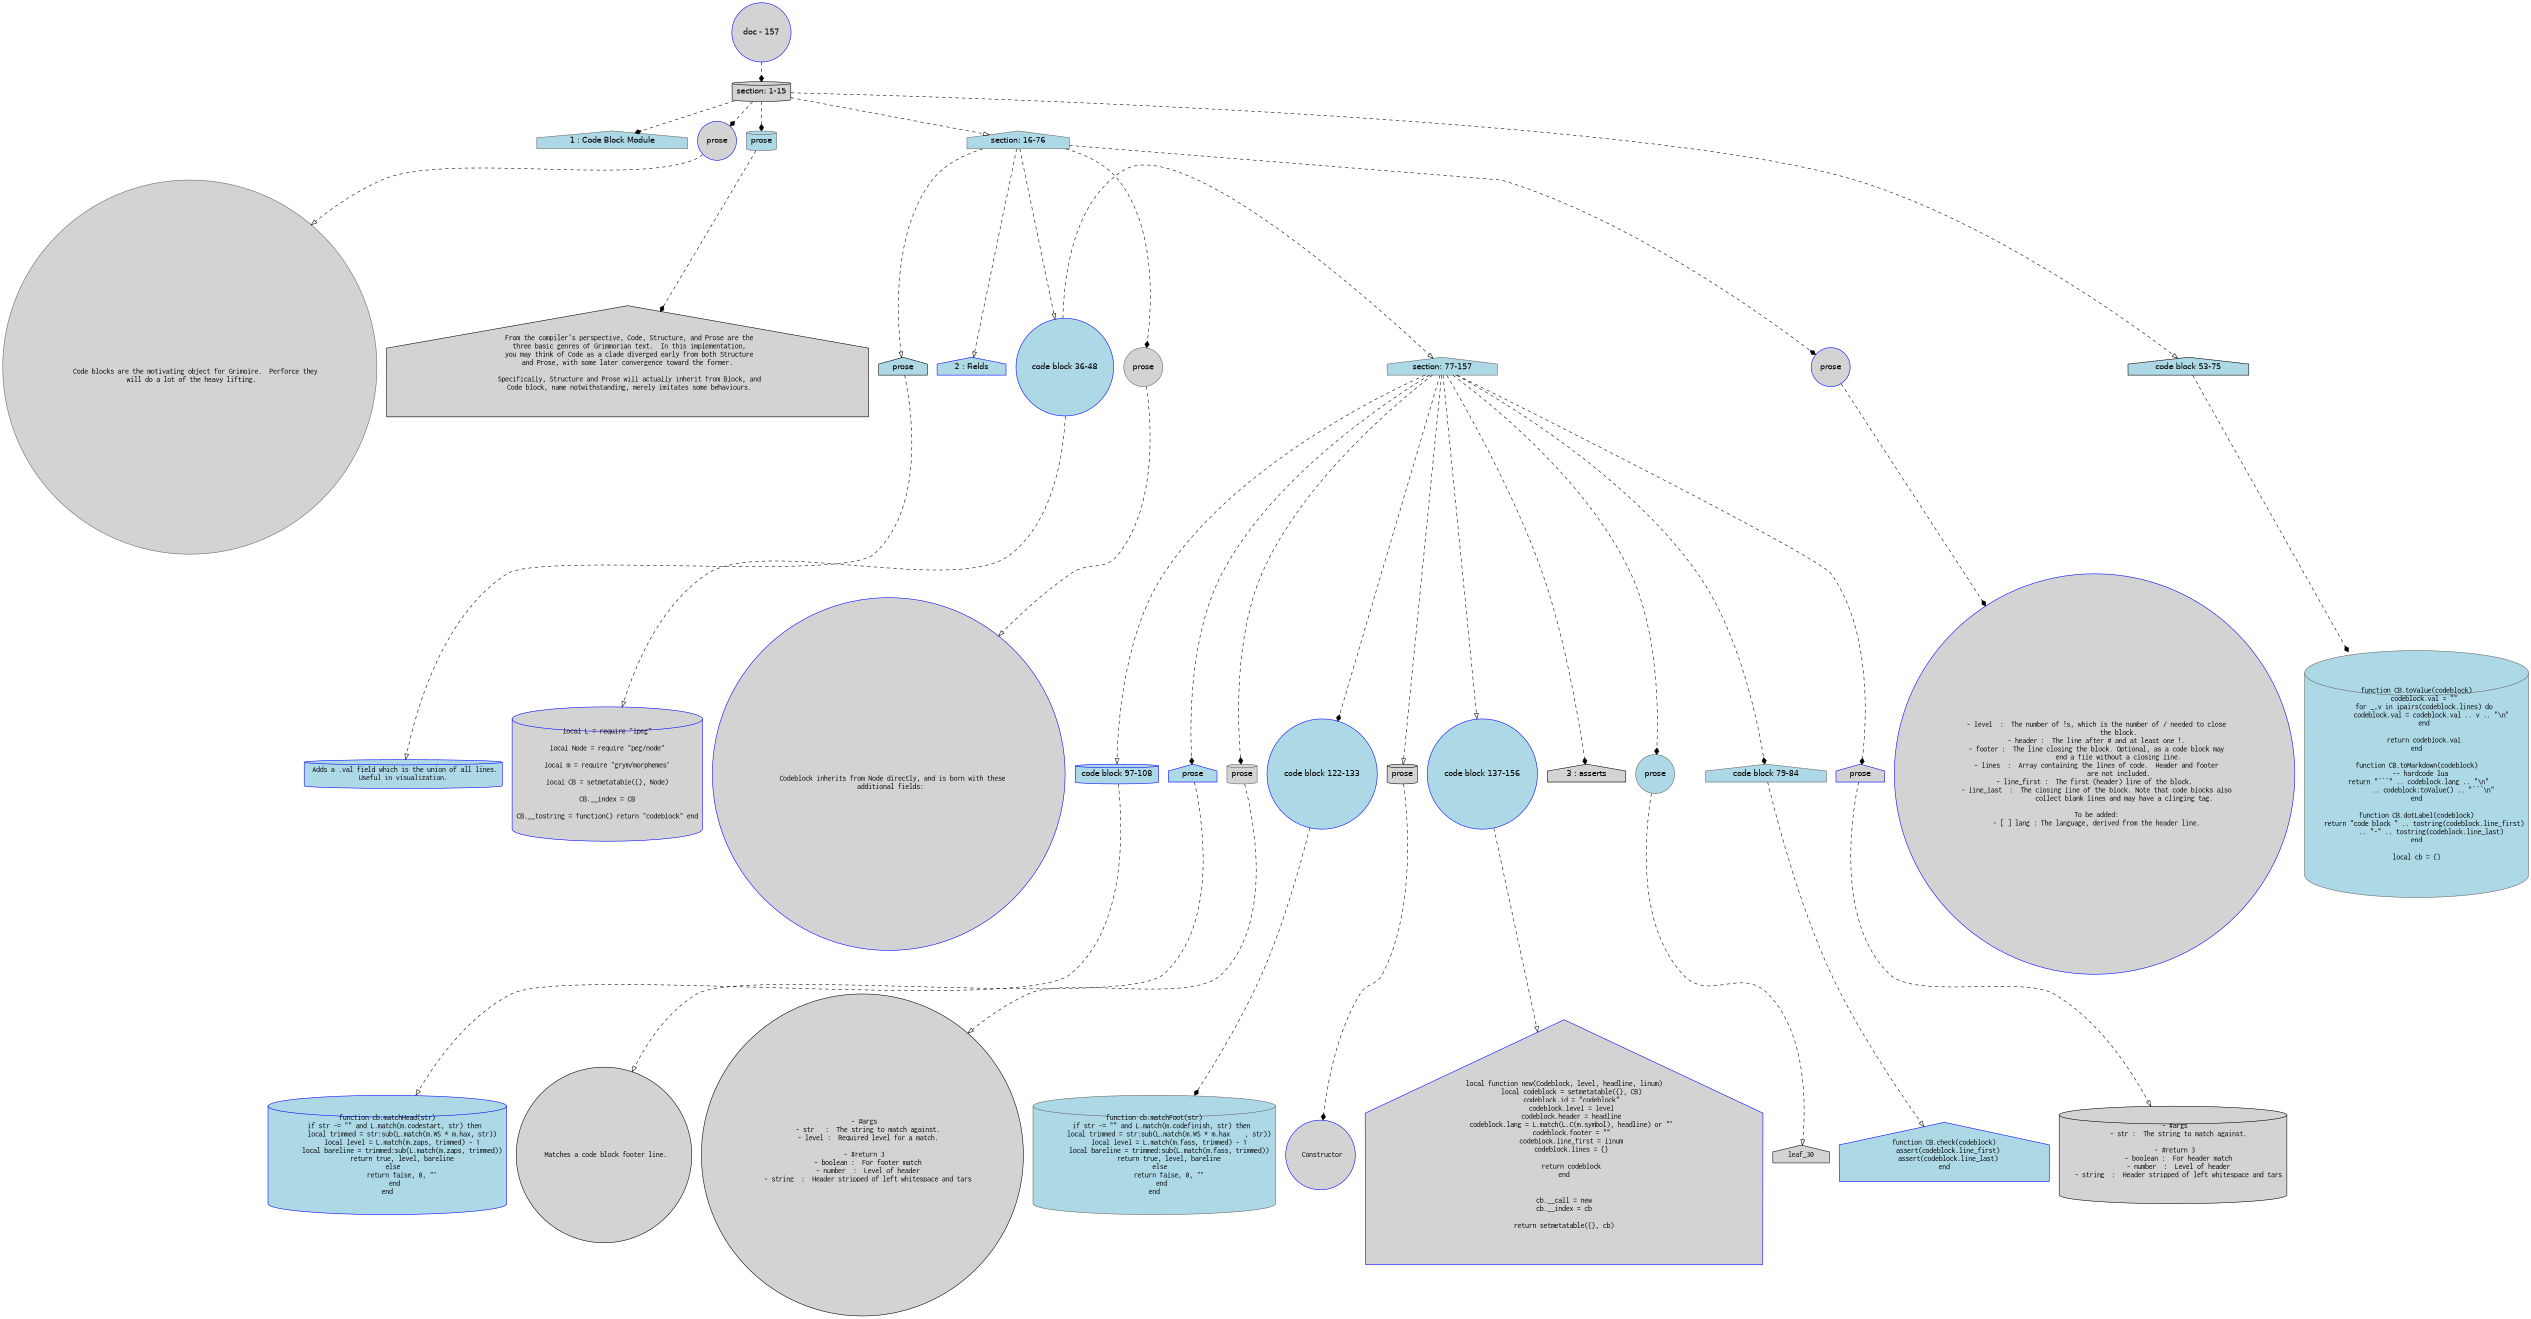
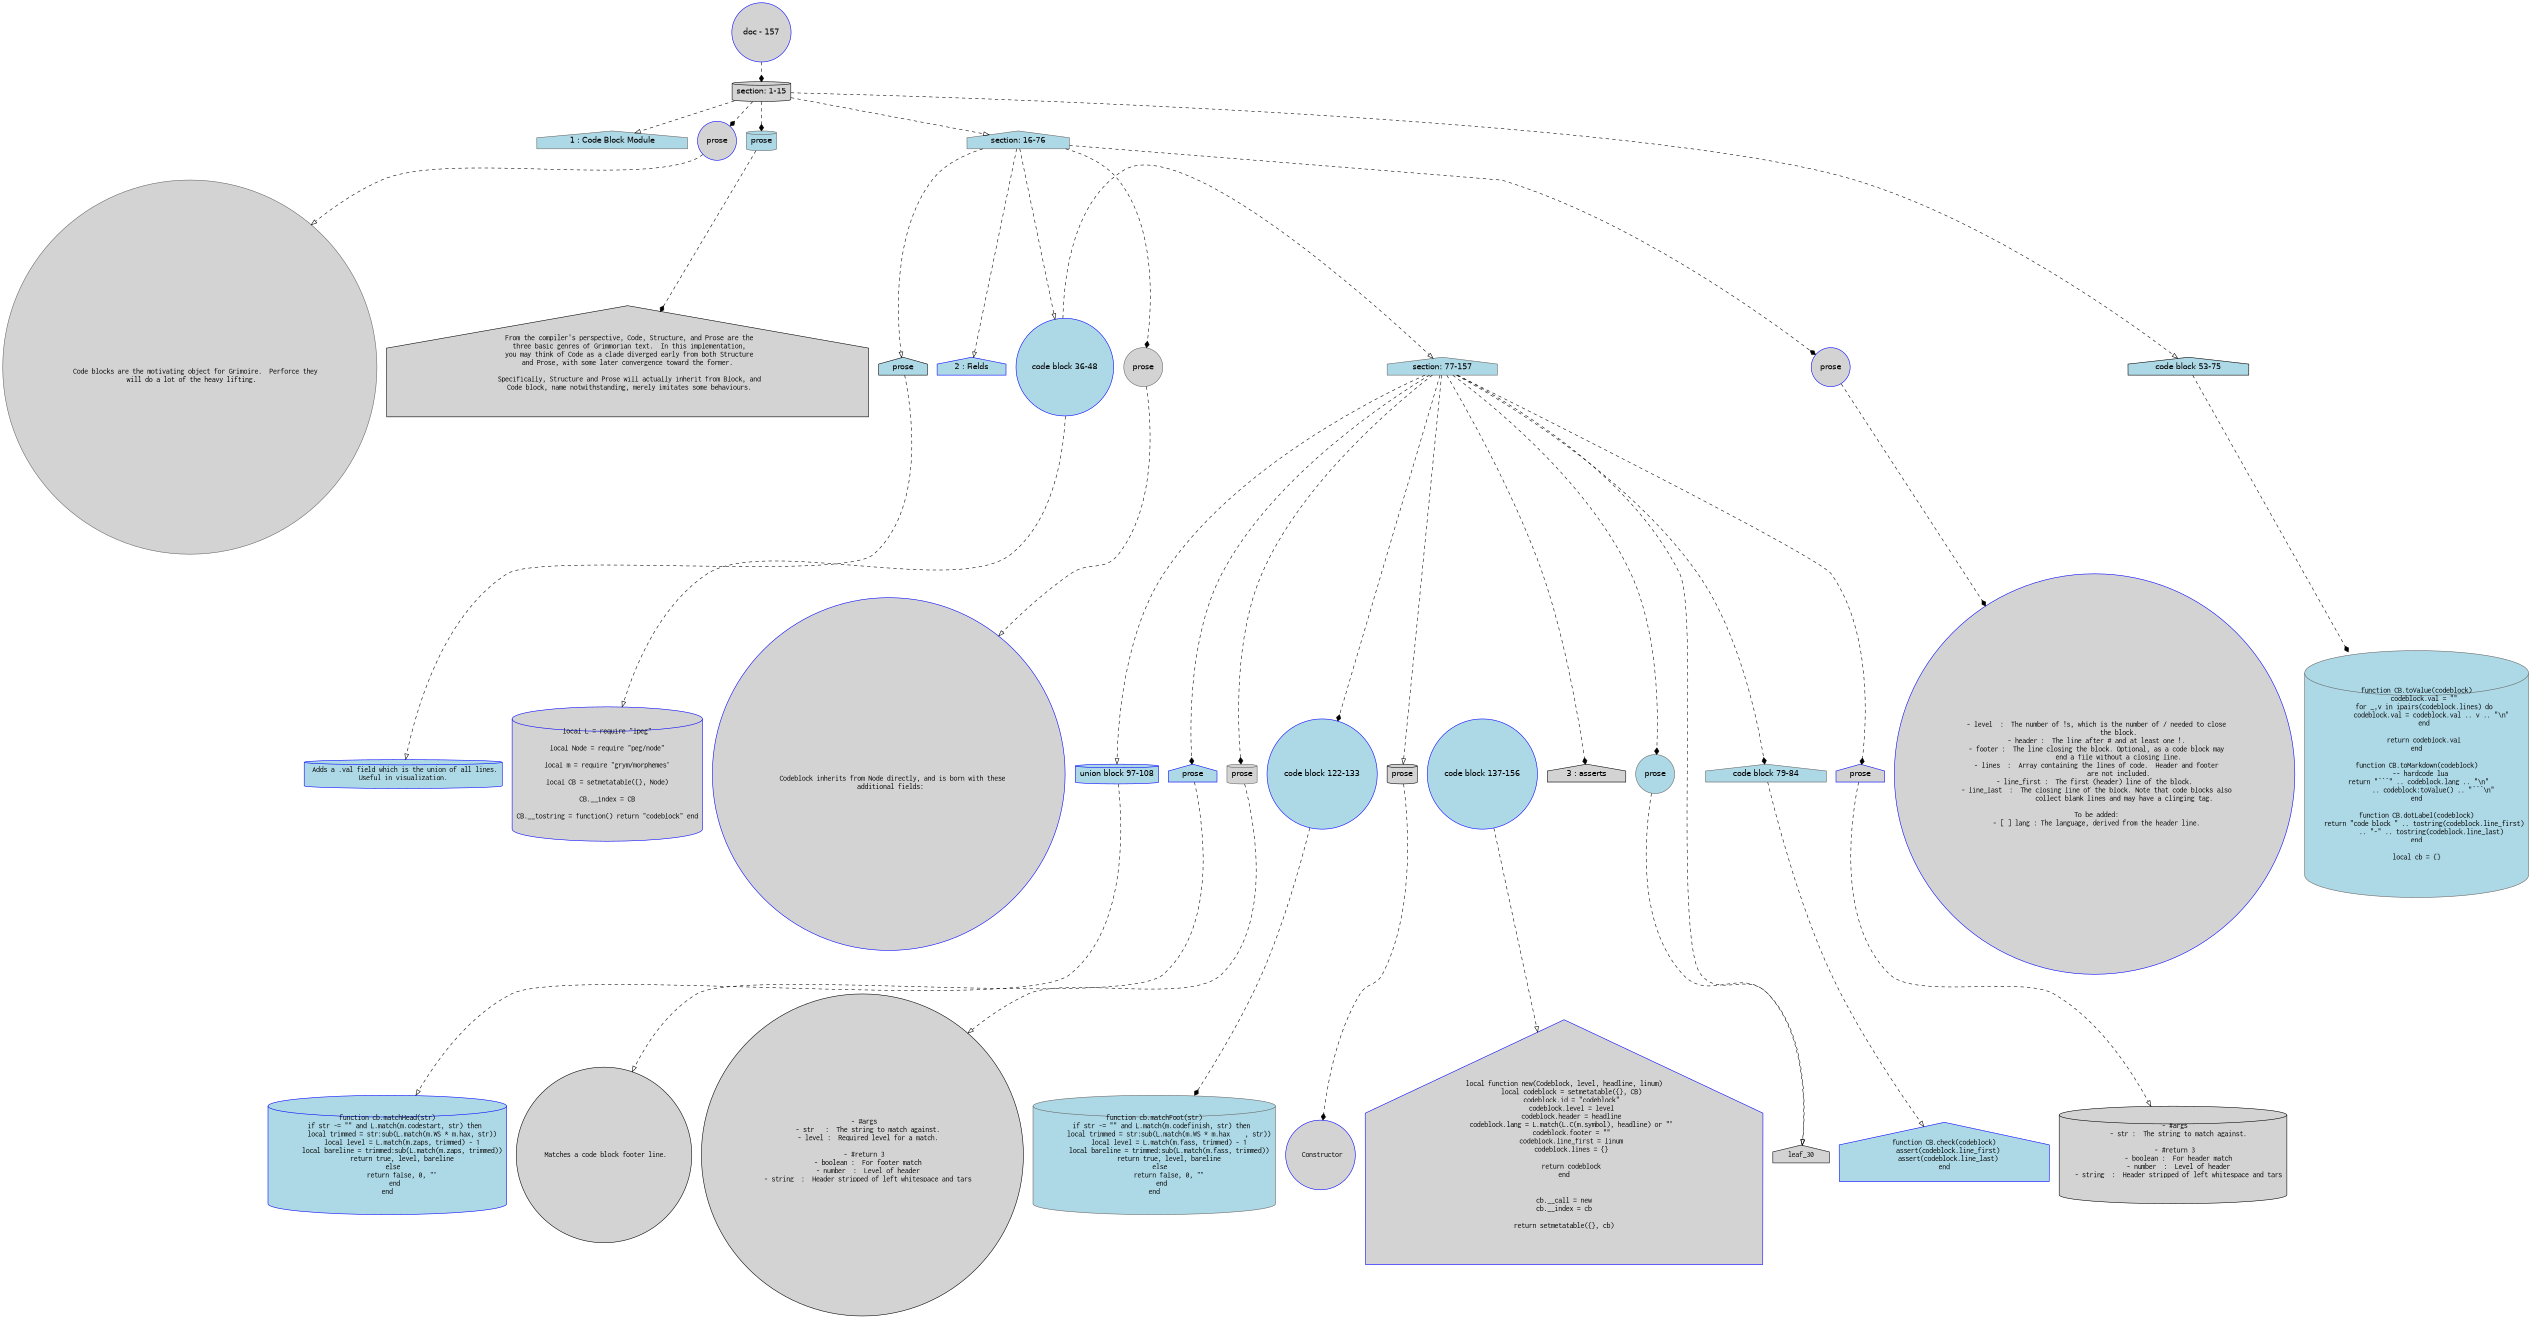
(688, 116) -> (688, 116)
(1460, 544) -> (1688, 737)
(1117, 774) -> (1117, 774)
